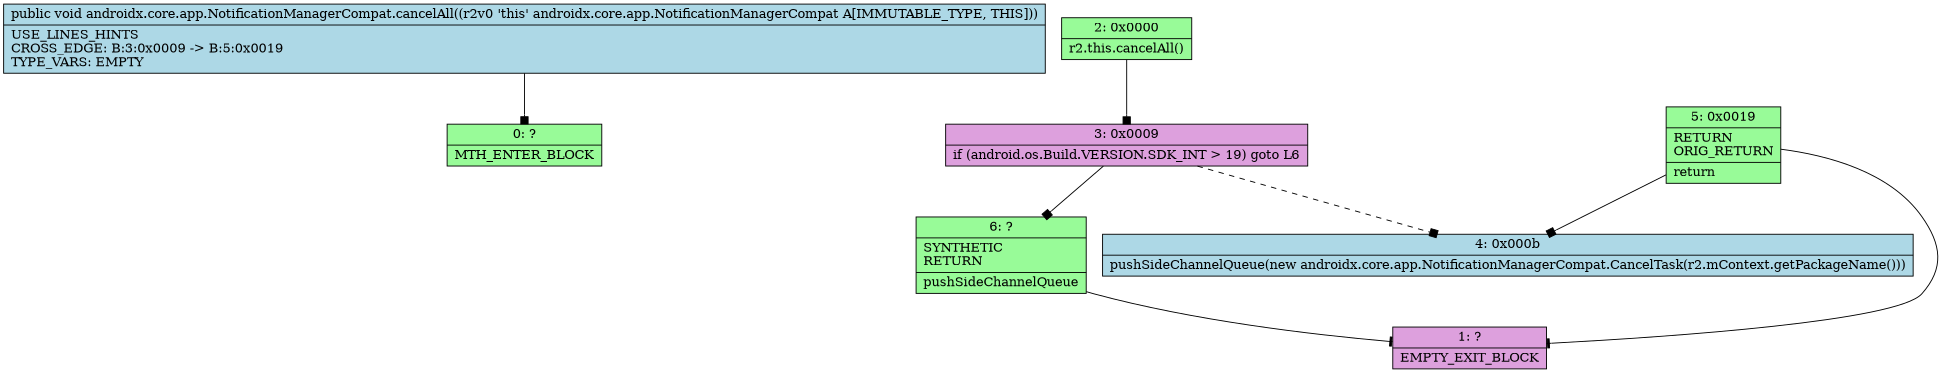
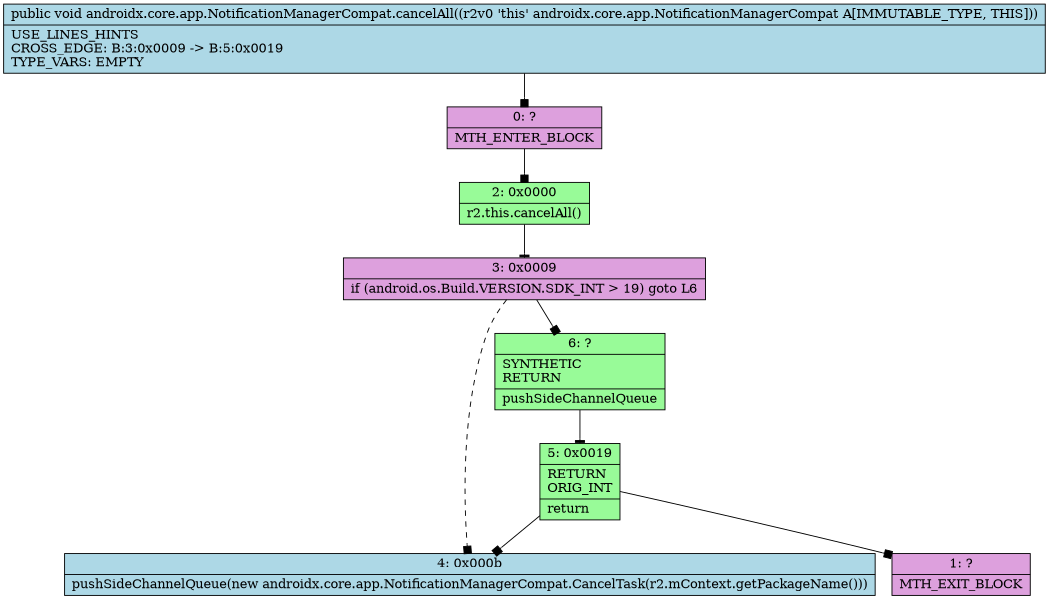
(1127, 87) -> (524, 239)
(524, 145) -> (524, 128)
(1723, 151) -> (580, 488)
none -> (524, 161)
(1861, 314) -> (752, 521)
(1236, 323) -> (580, 424)
(1470, 358) -> (961, 584)
